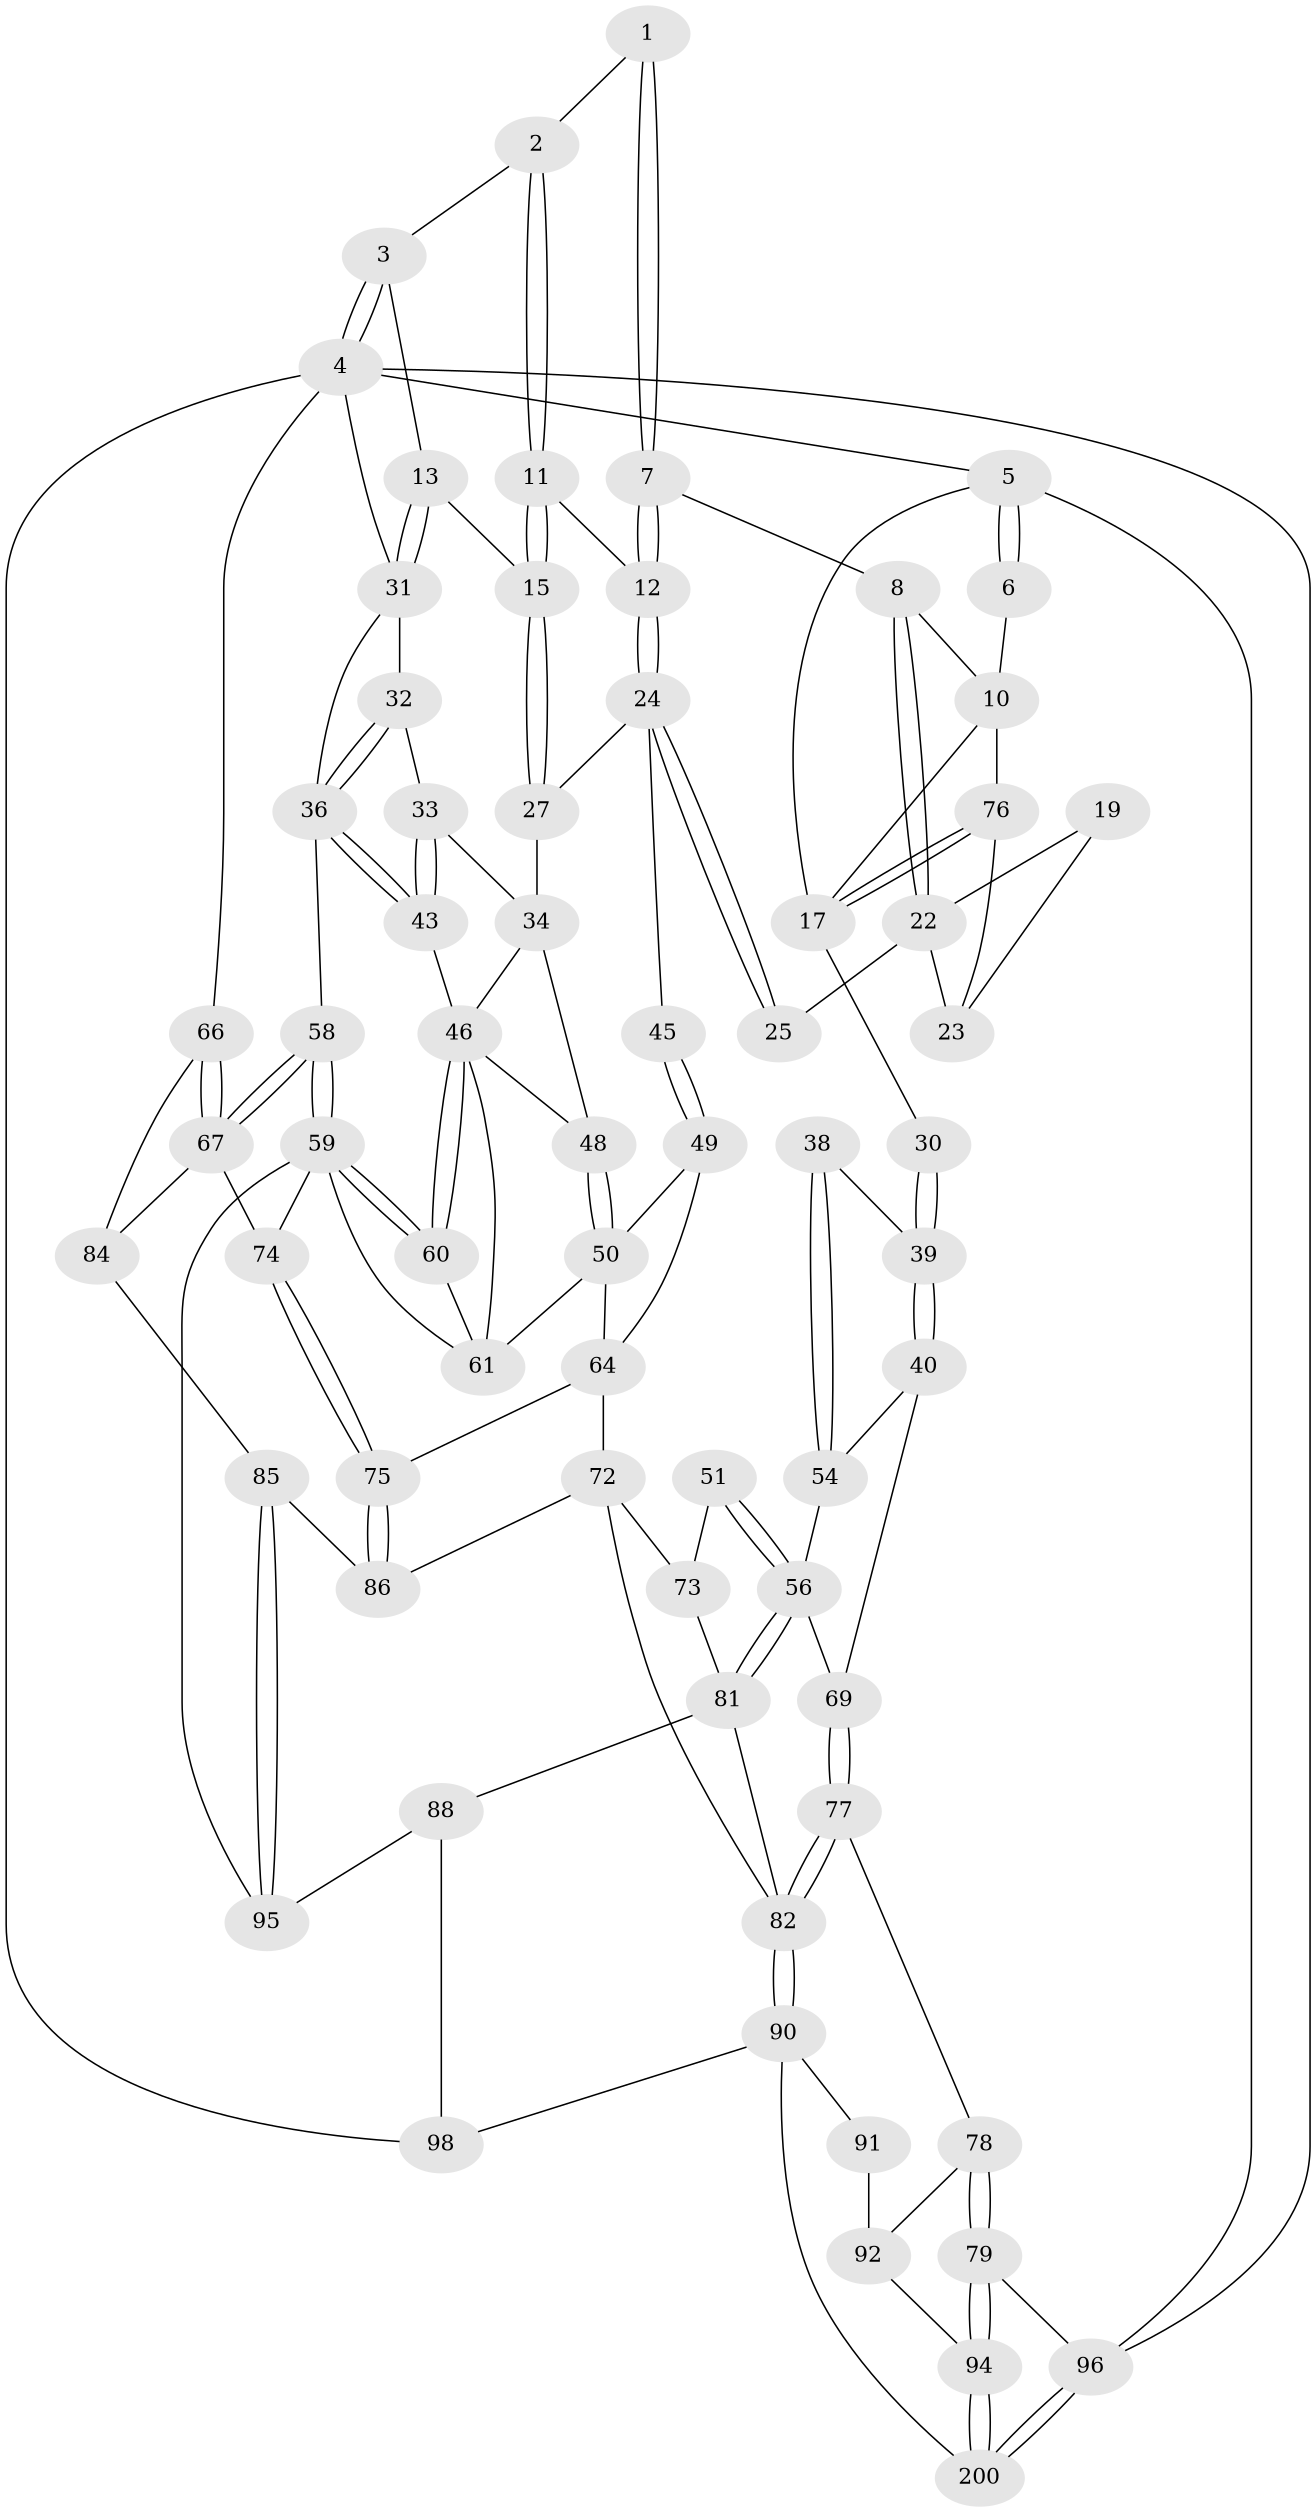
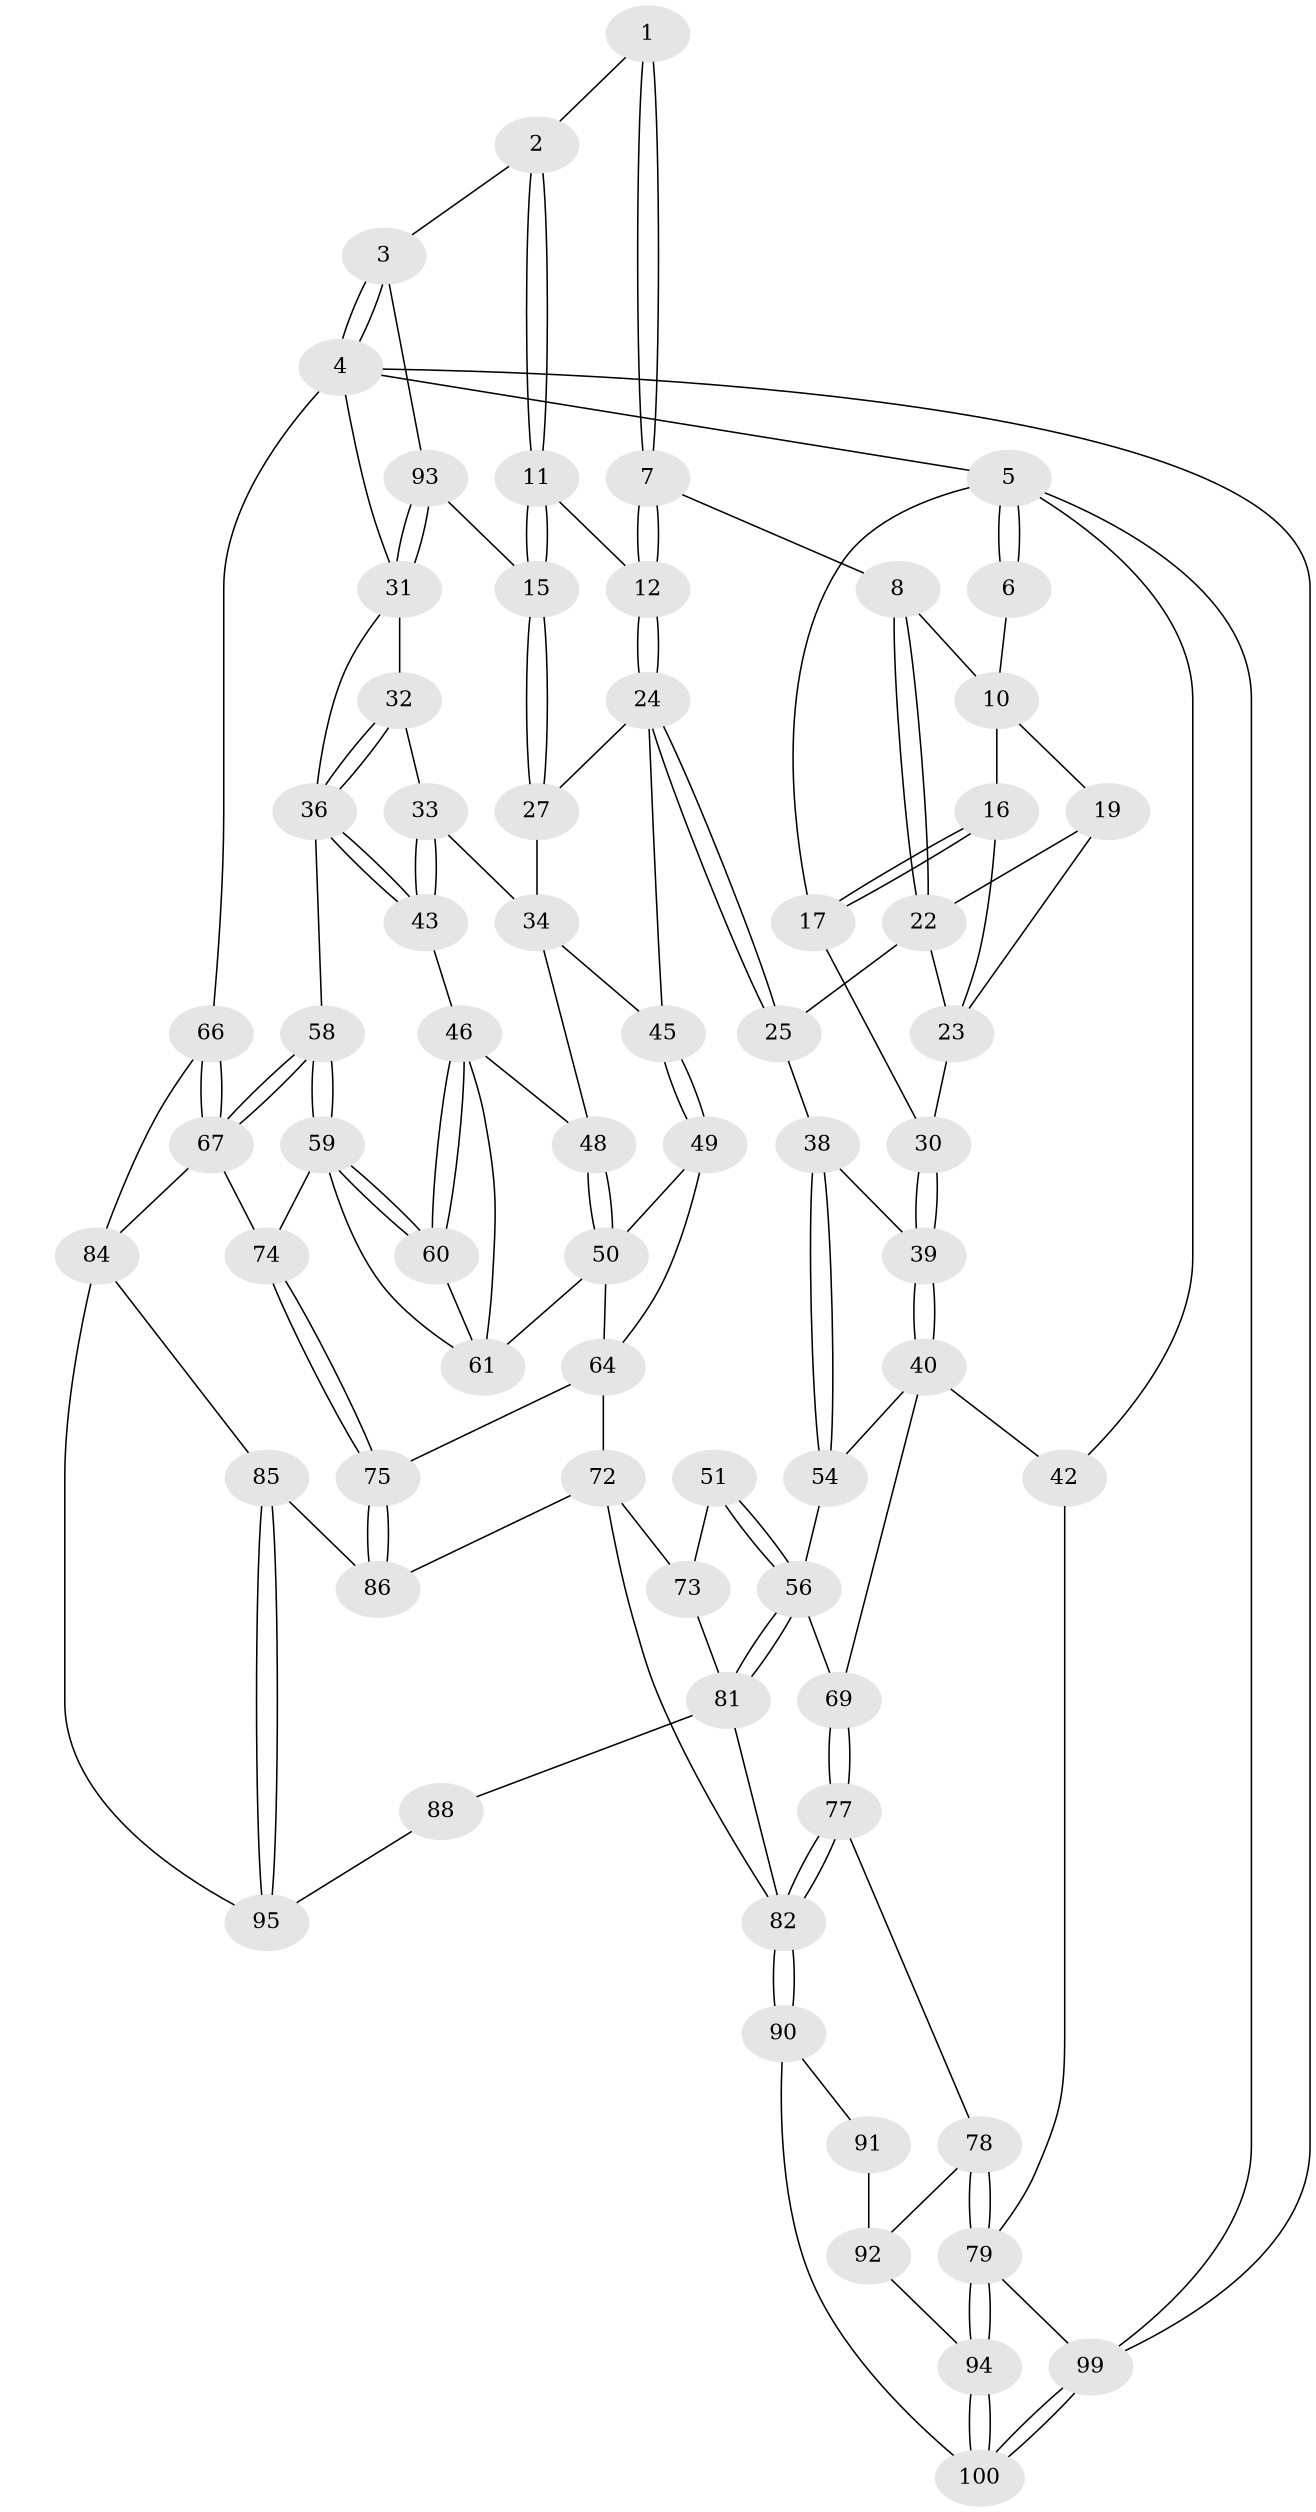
(426, 478) -> (426, 478)
(997, 812) -> (997, 812)
(894, 825) -> (1052, 756)
(498, 978) -> (600, 978)
none -> (798, 1089)
none -> (941, 1089)
none -> (1065, 1478)
(182, 1515) -> (65, 1630)
(441, 2145) -> none
(1091, 2367) -> (1091, 2367)
(980, 2478) -> (980, 2478)
